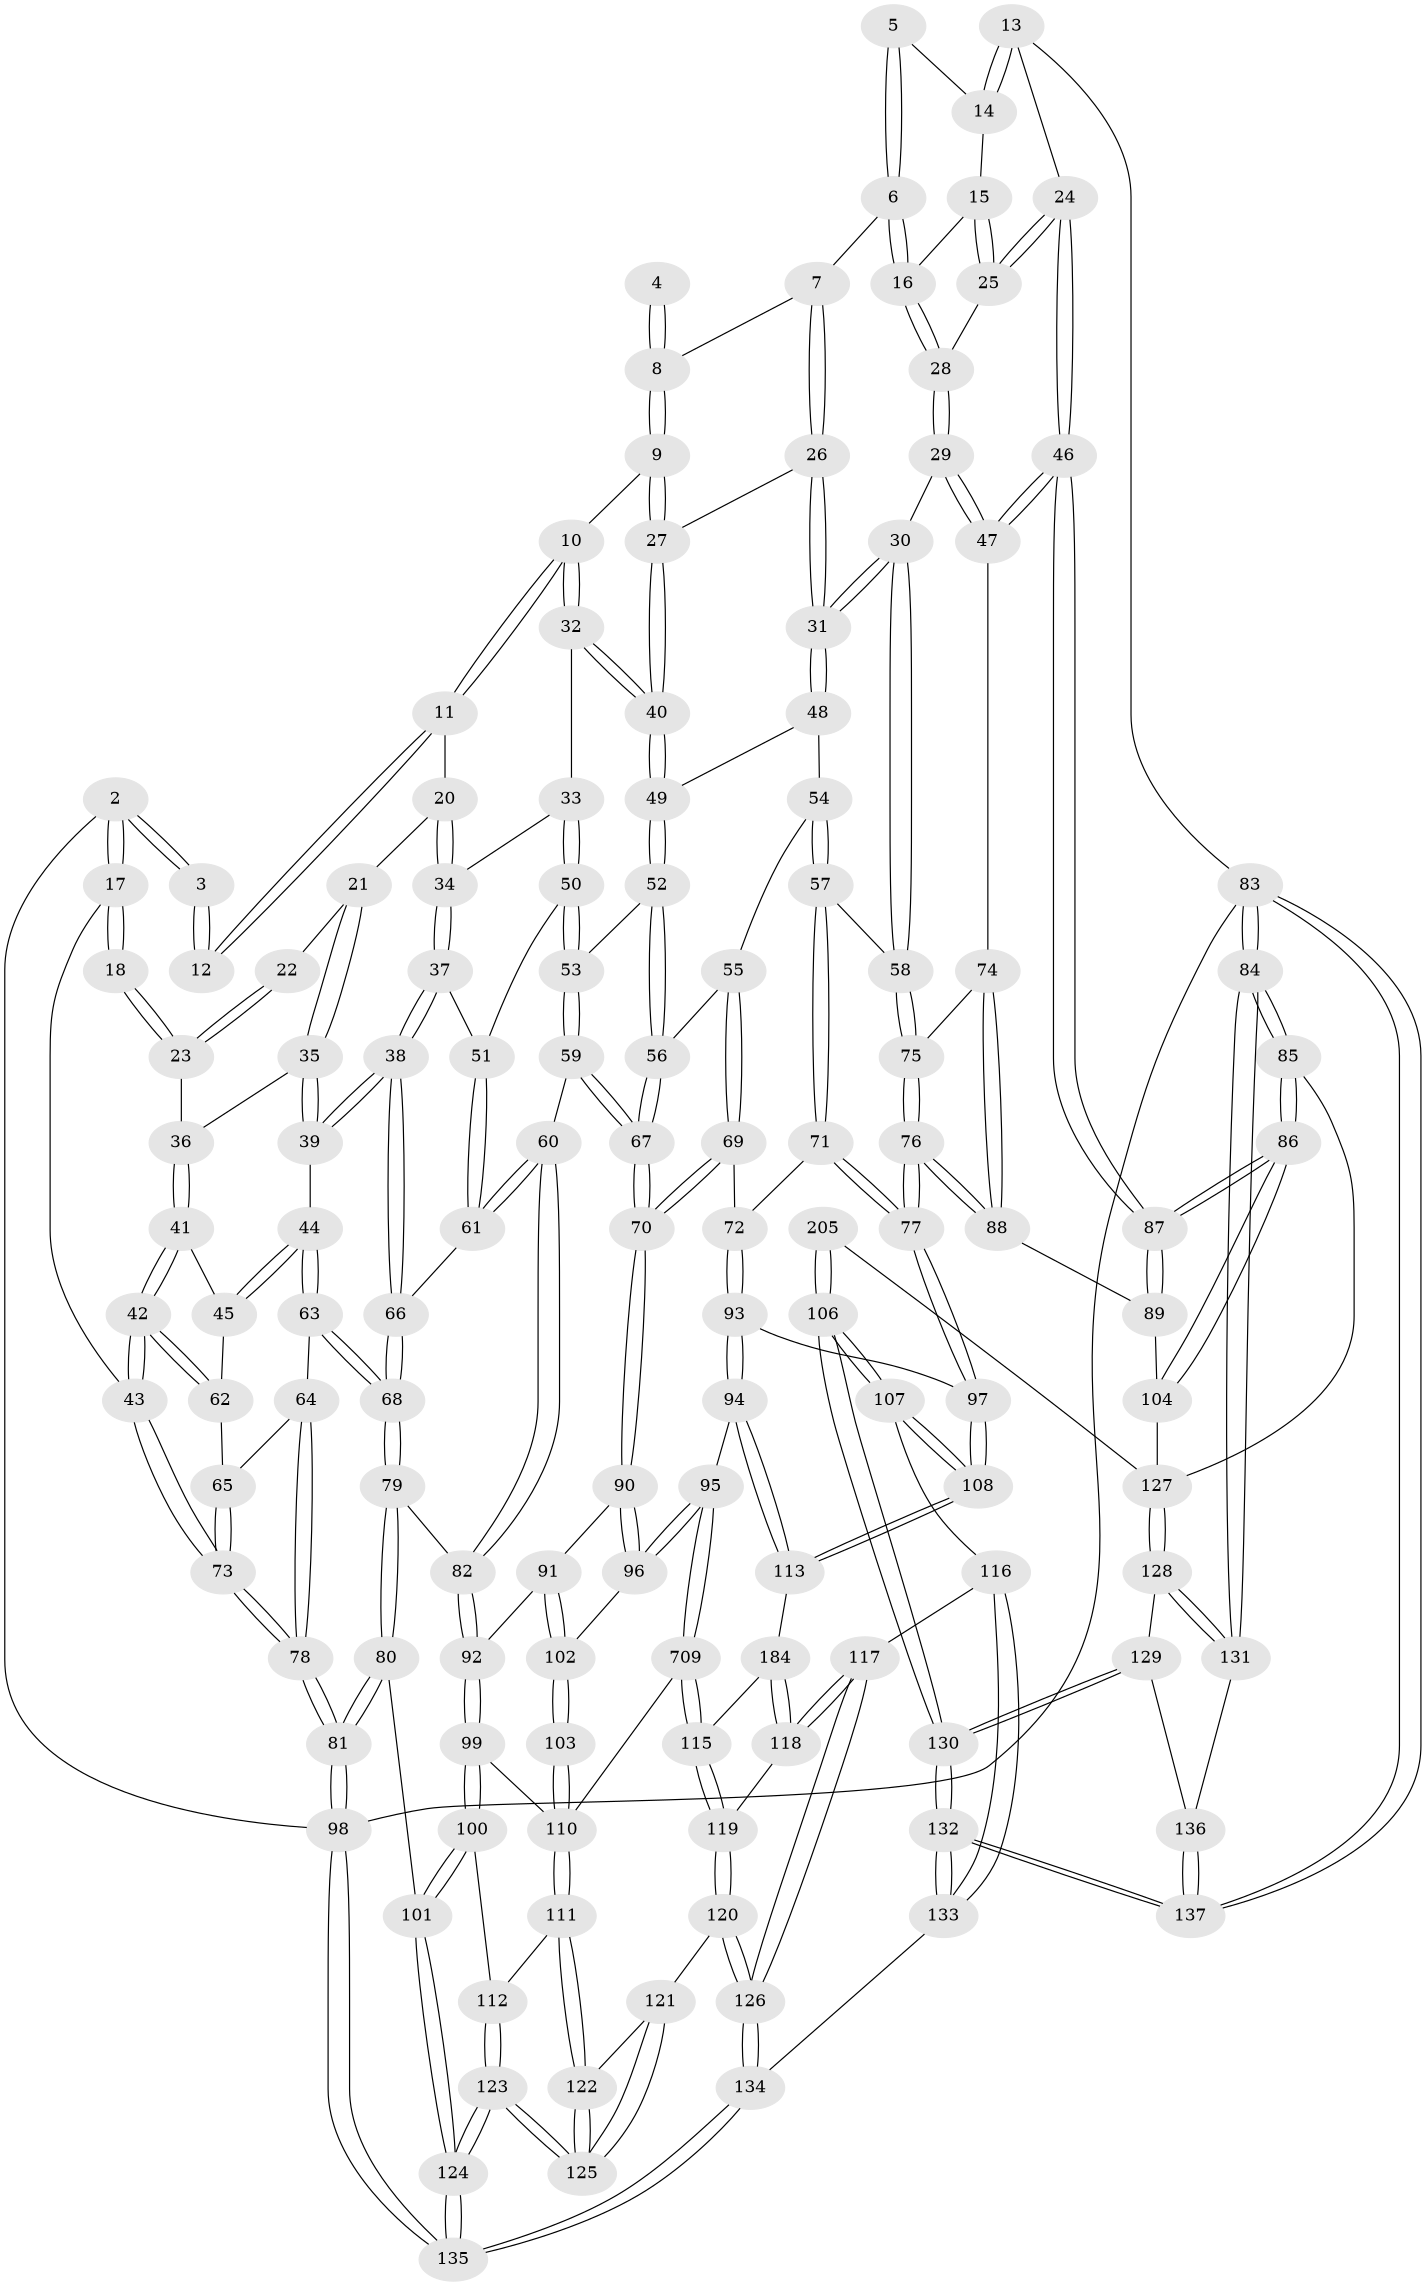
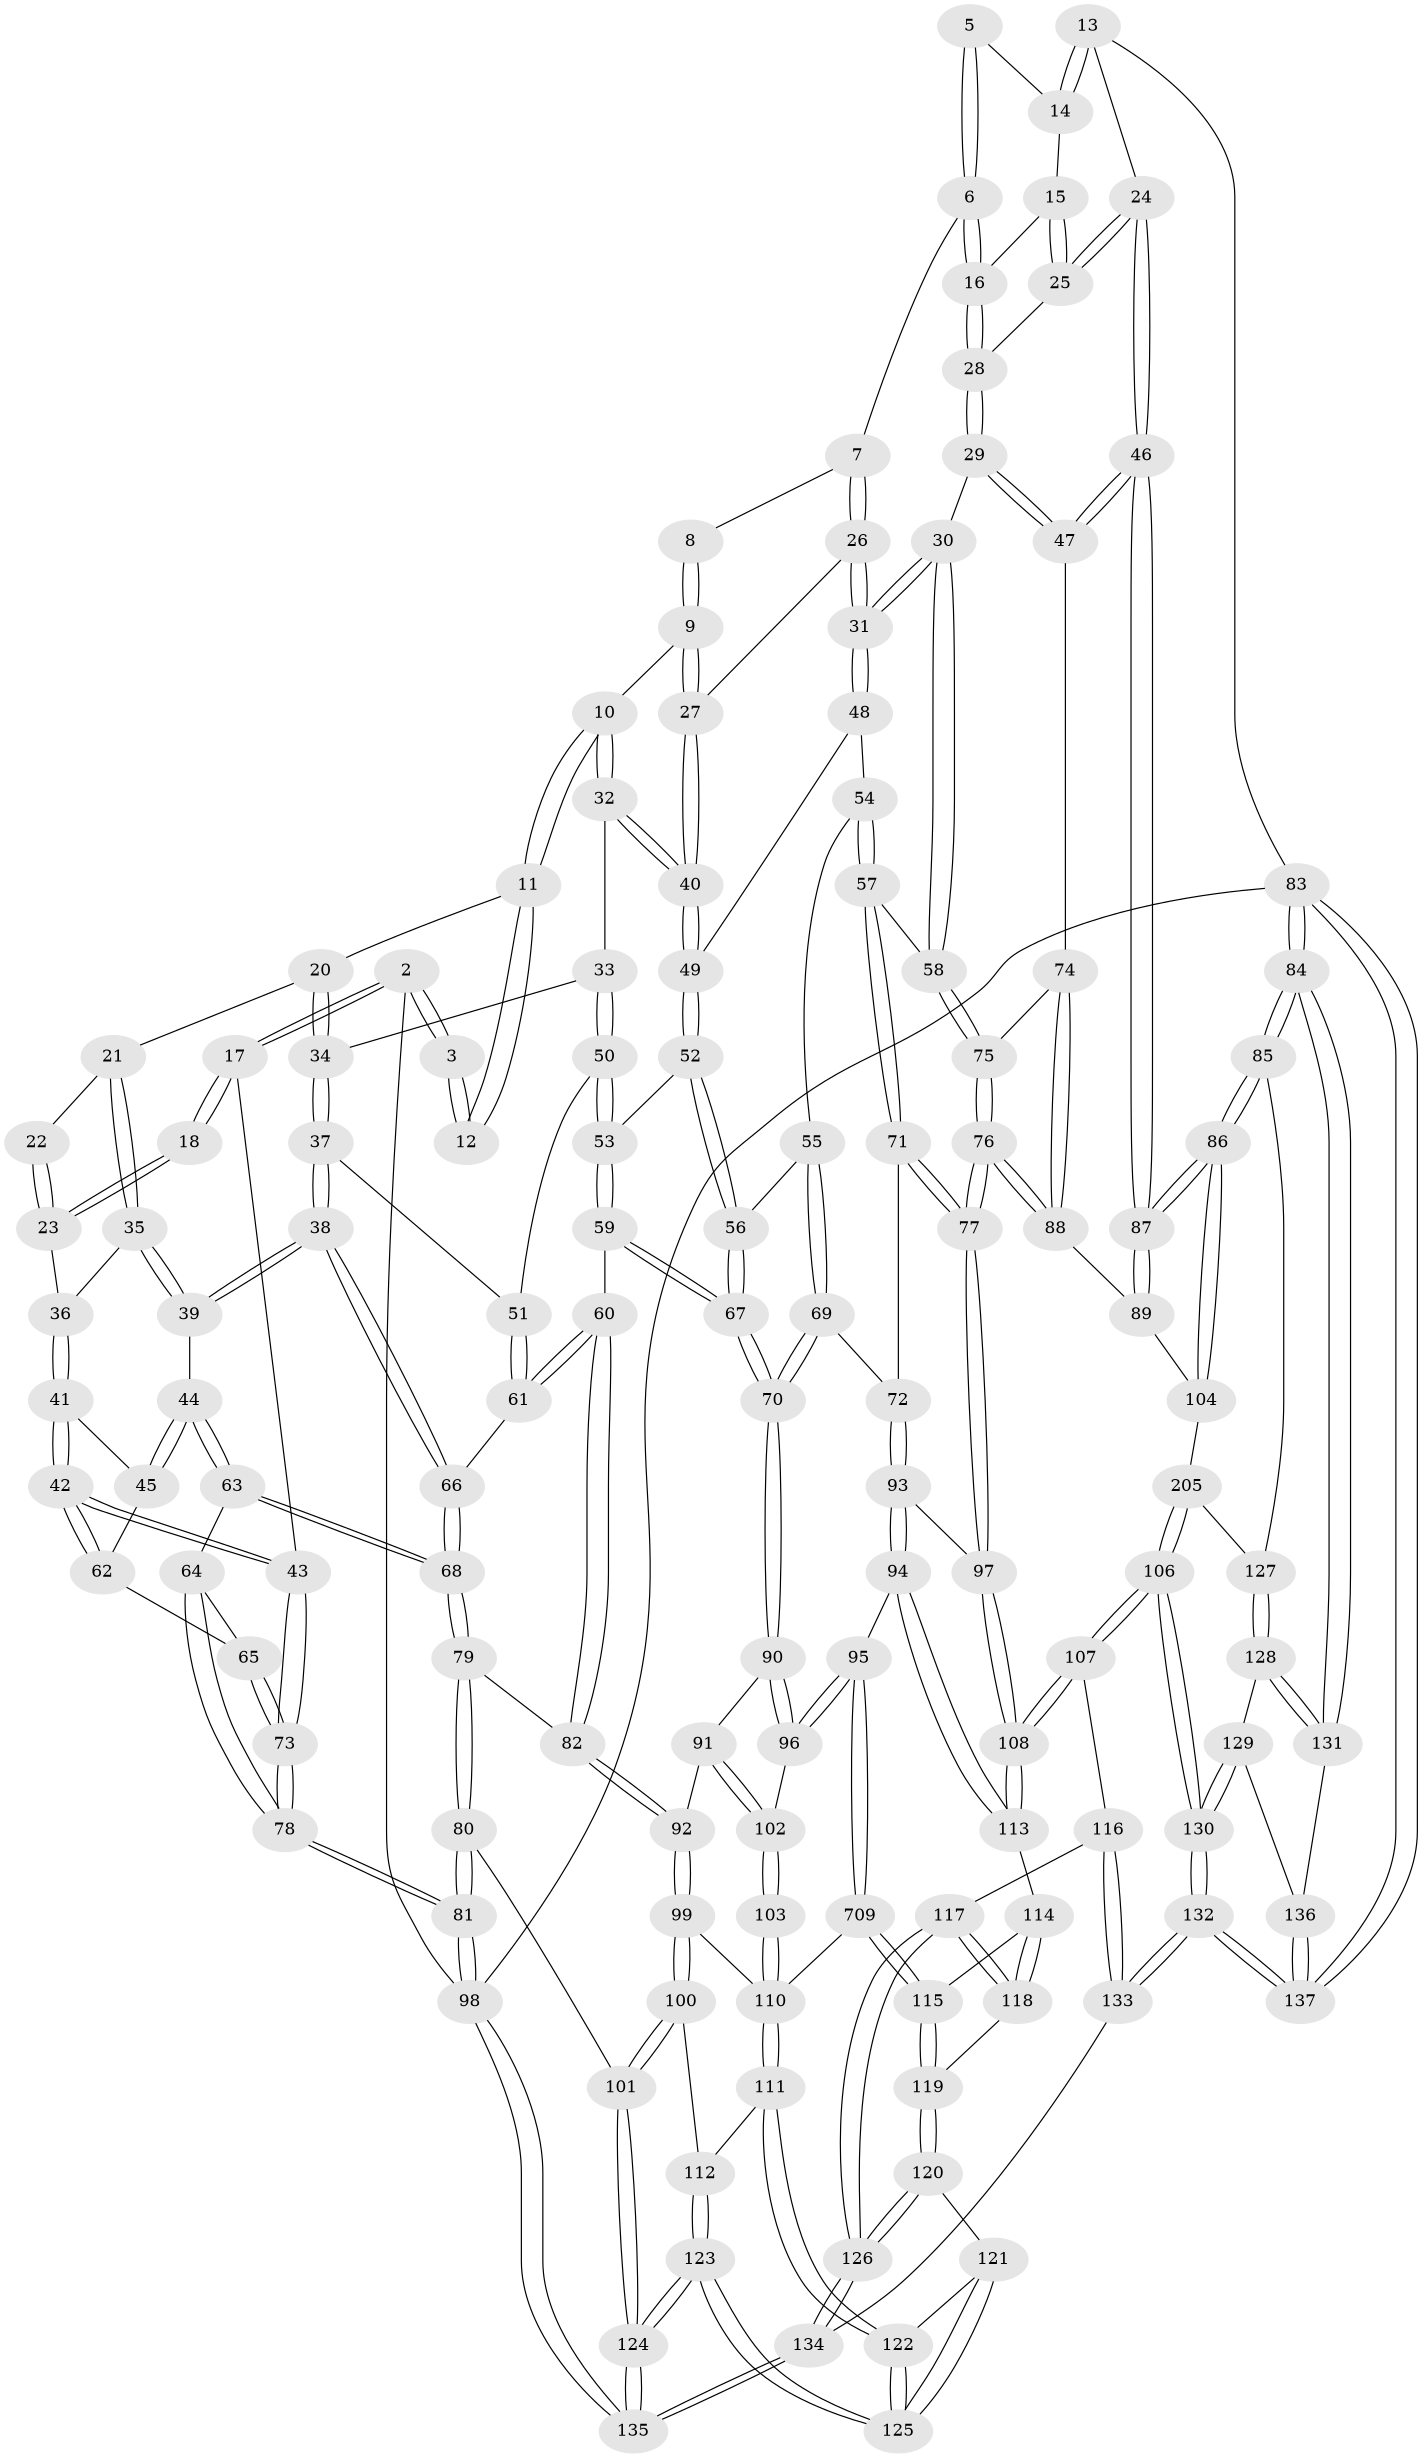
(657, 284) -> none
(1157, 1444) -> (1194, 1443)
(775, 1658) -> (1039, 1916)
